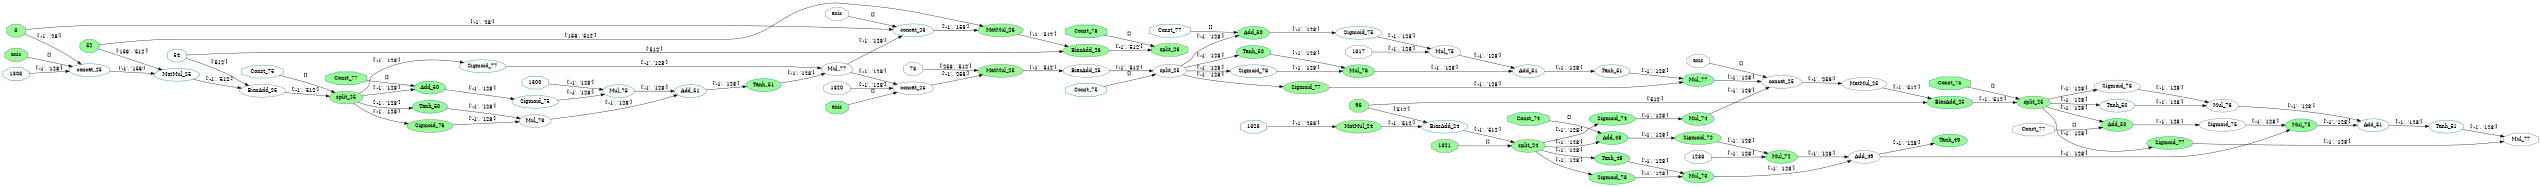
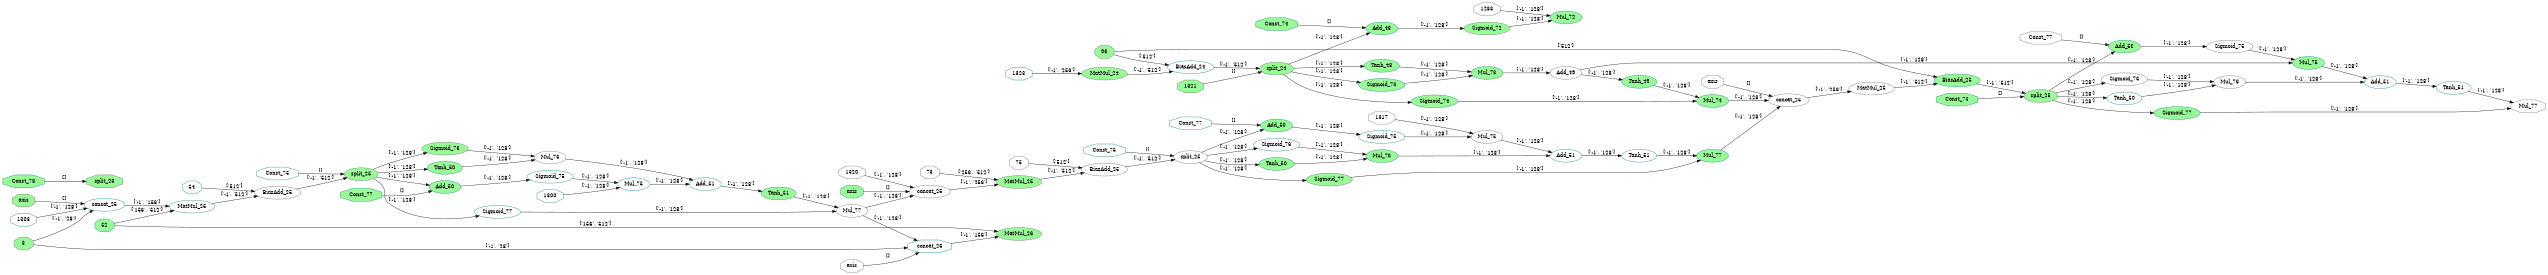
(913, 30) -> (930, 246)
(1086, 51) -> none
none -> (1675, 91)
(1821, 157) -> none
none -> (1019, 163)
